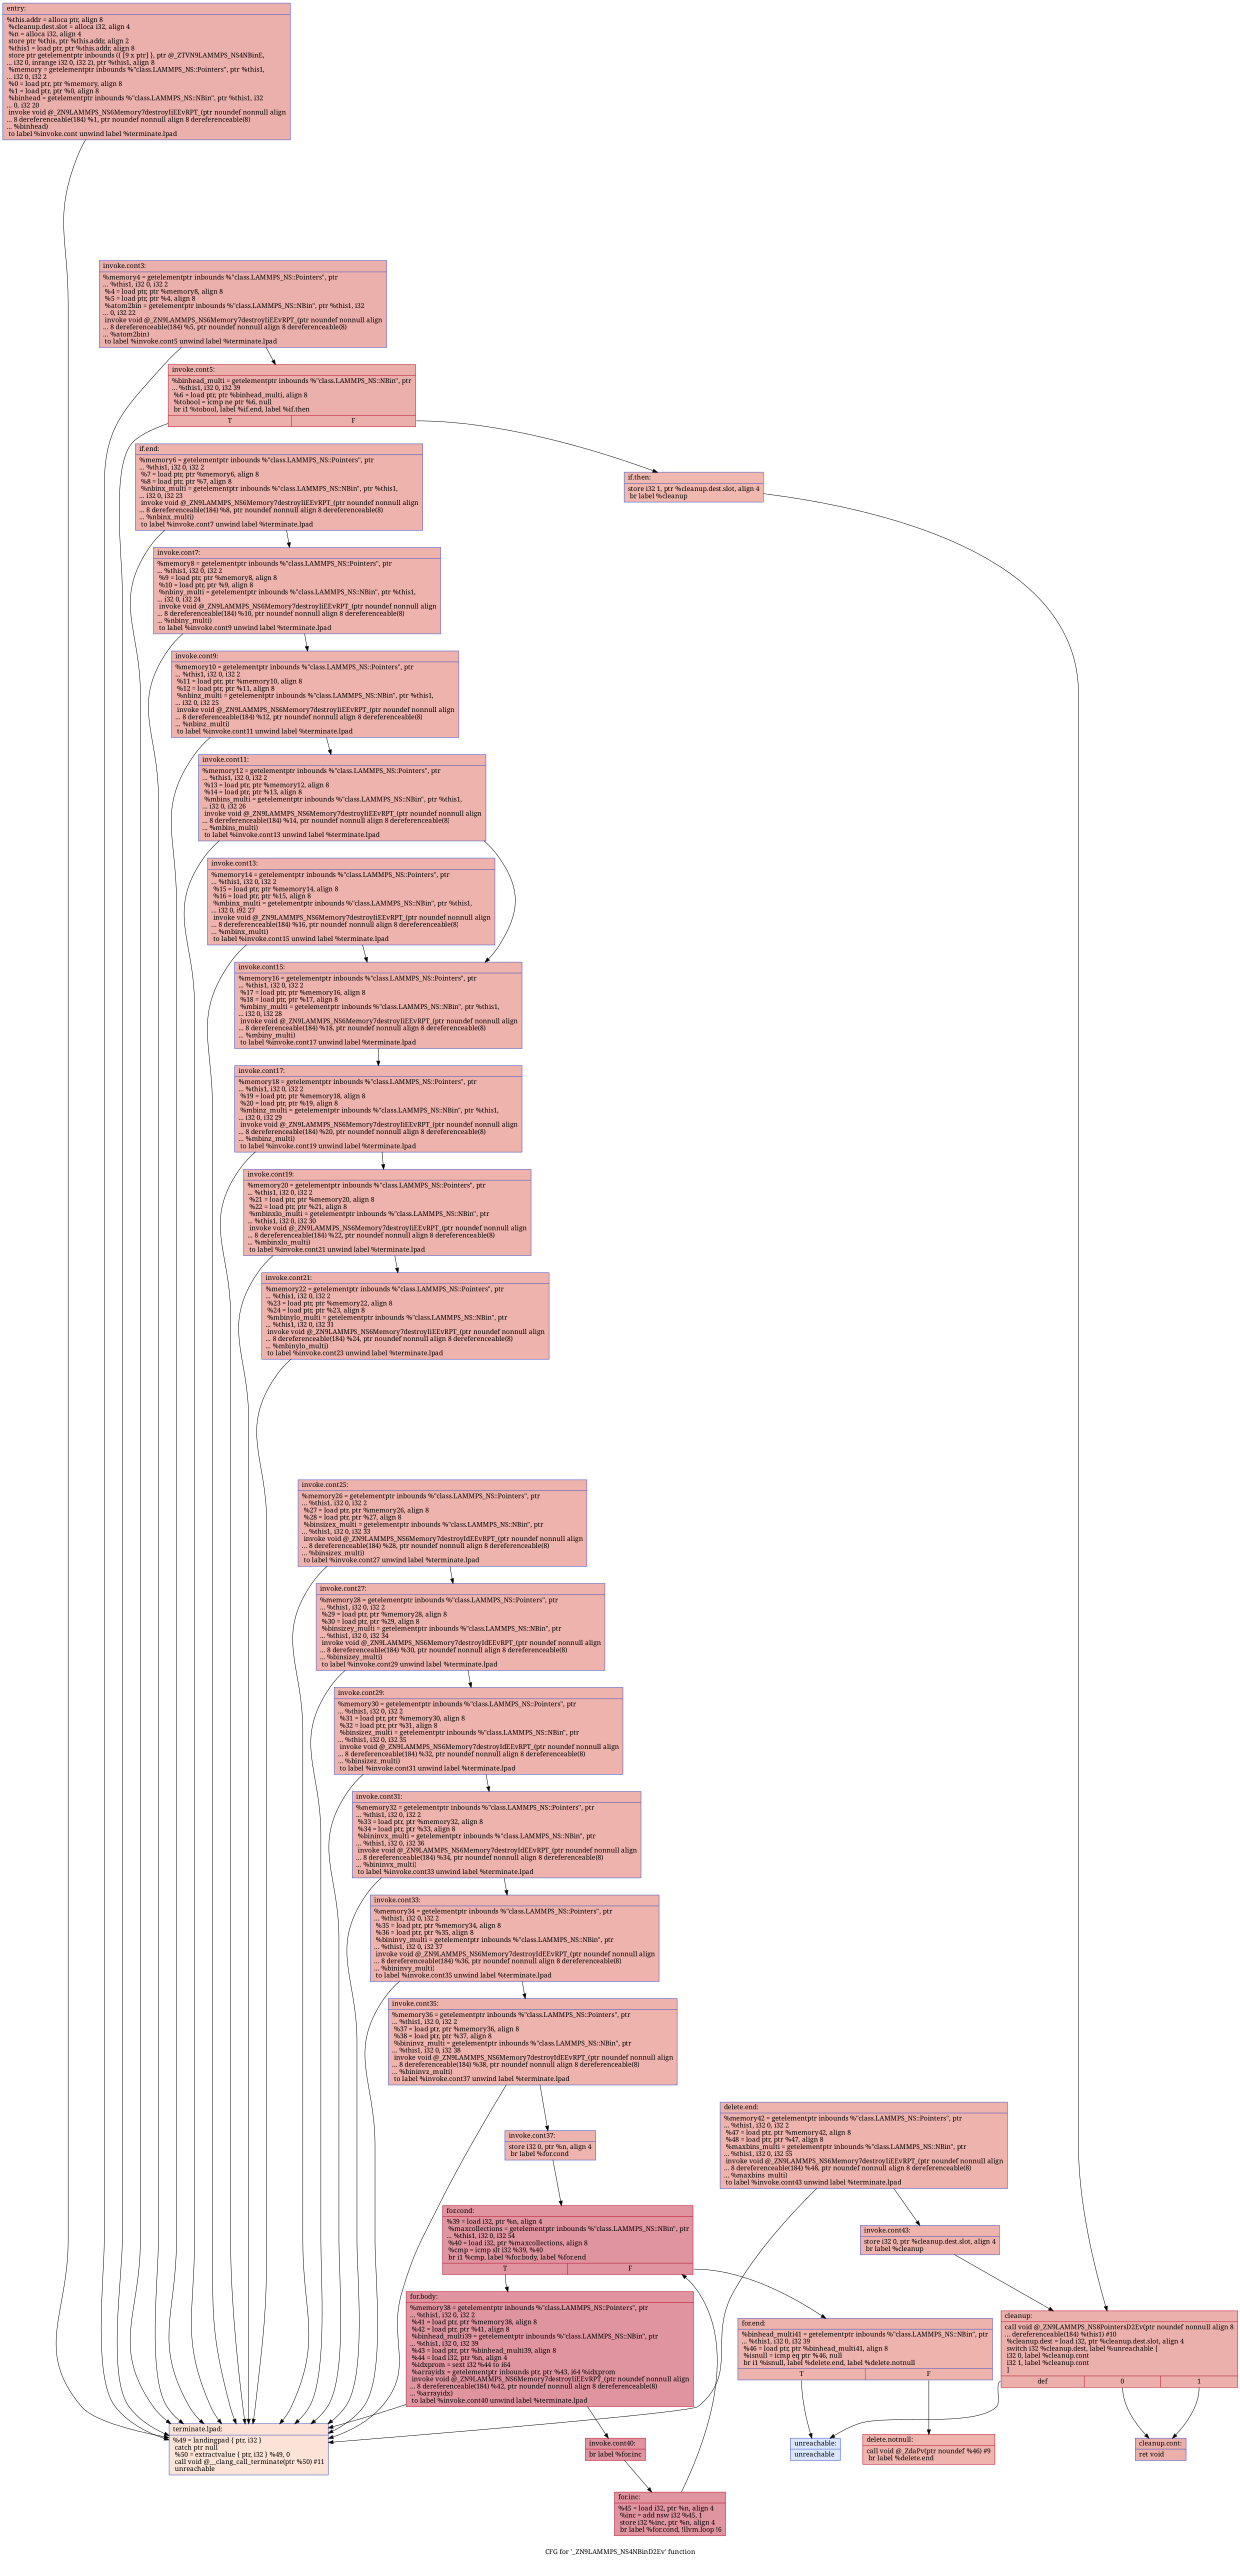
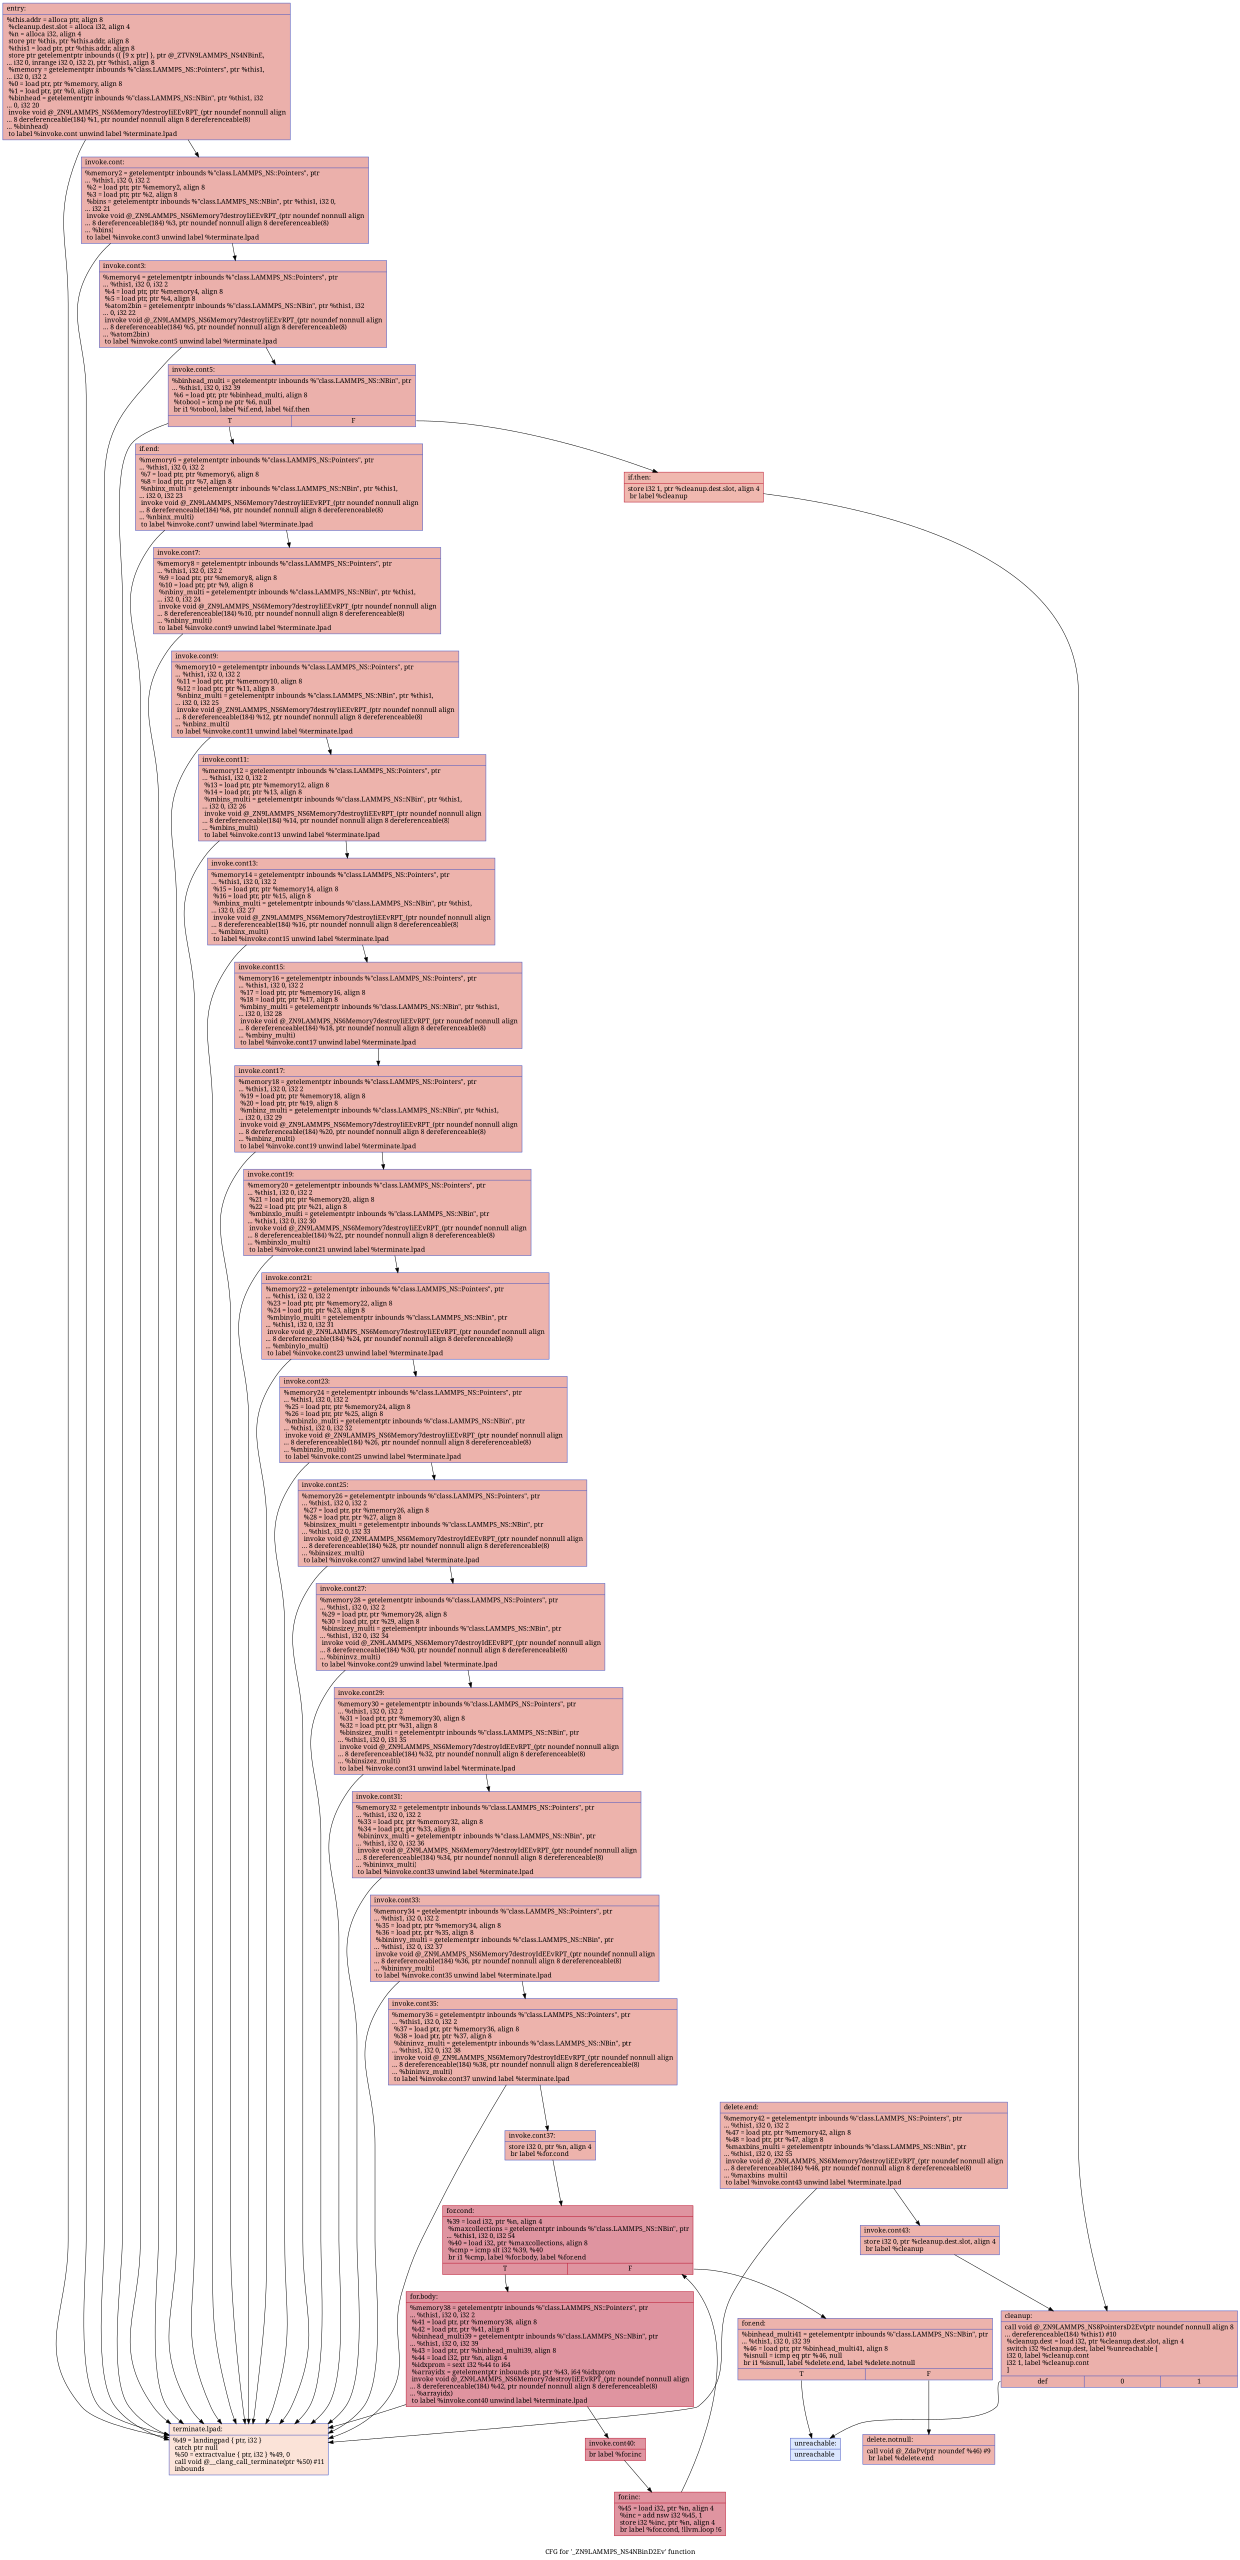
(68, 41) -> (68, 41)
none -> (225, 200)
(163, 292) -> (163, 292)
(292, 396) -> (292, 396)
none -> (230, 433)
(694, 487) -> (694, 487)
(306, 640) -> none
(515, 899) -> (347, 847)
(233, 911) -> (233, 911)
none -> (423, 1420)
(351, 1657) -> (350, 1657)
(372, 1740) -> (372, 1740)
(505, 1884) -> none
(1119, 2349) -> (1119, 2349)
(929, 2449) -> (929, 2449)
(1161, 2449) -> none
(194, 2469) -> (189, 2469)
